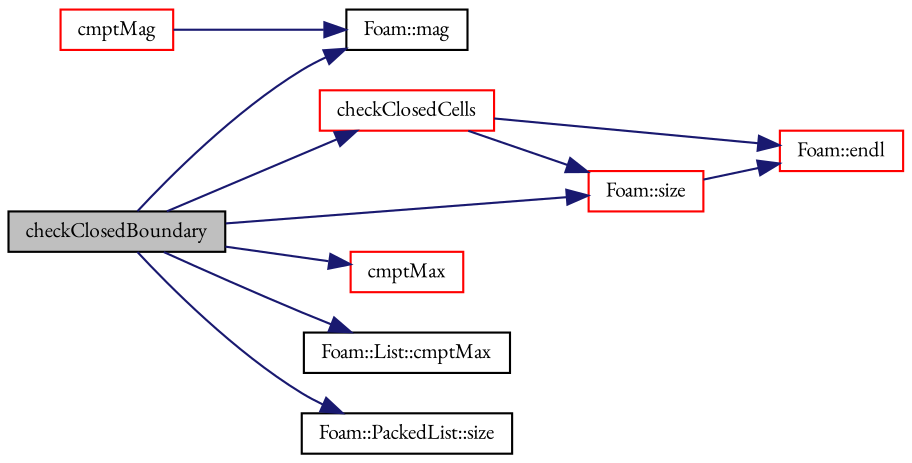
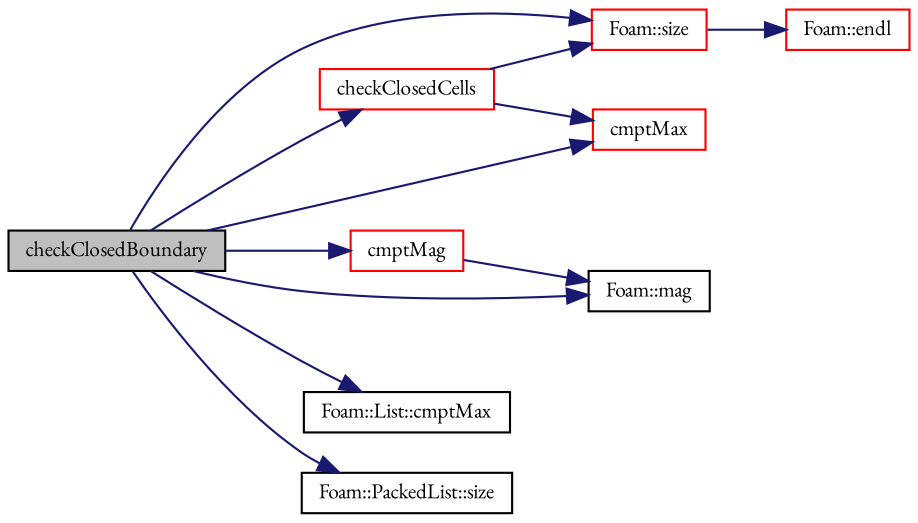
(626, 131) -> (533, 110)
none -> (277, 251)
